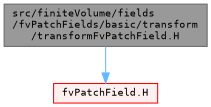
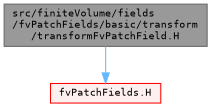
(106, 93) -> (106, 93)
